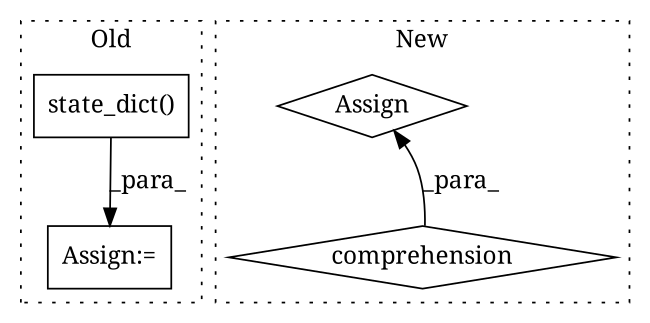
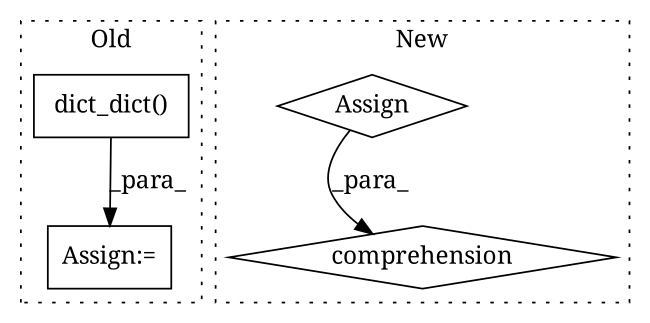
(111, 106) -> (111, 106)
(422, 184) -> (328, 180)
